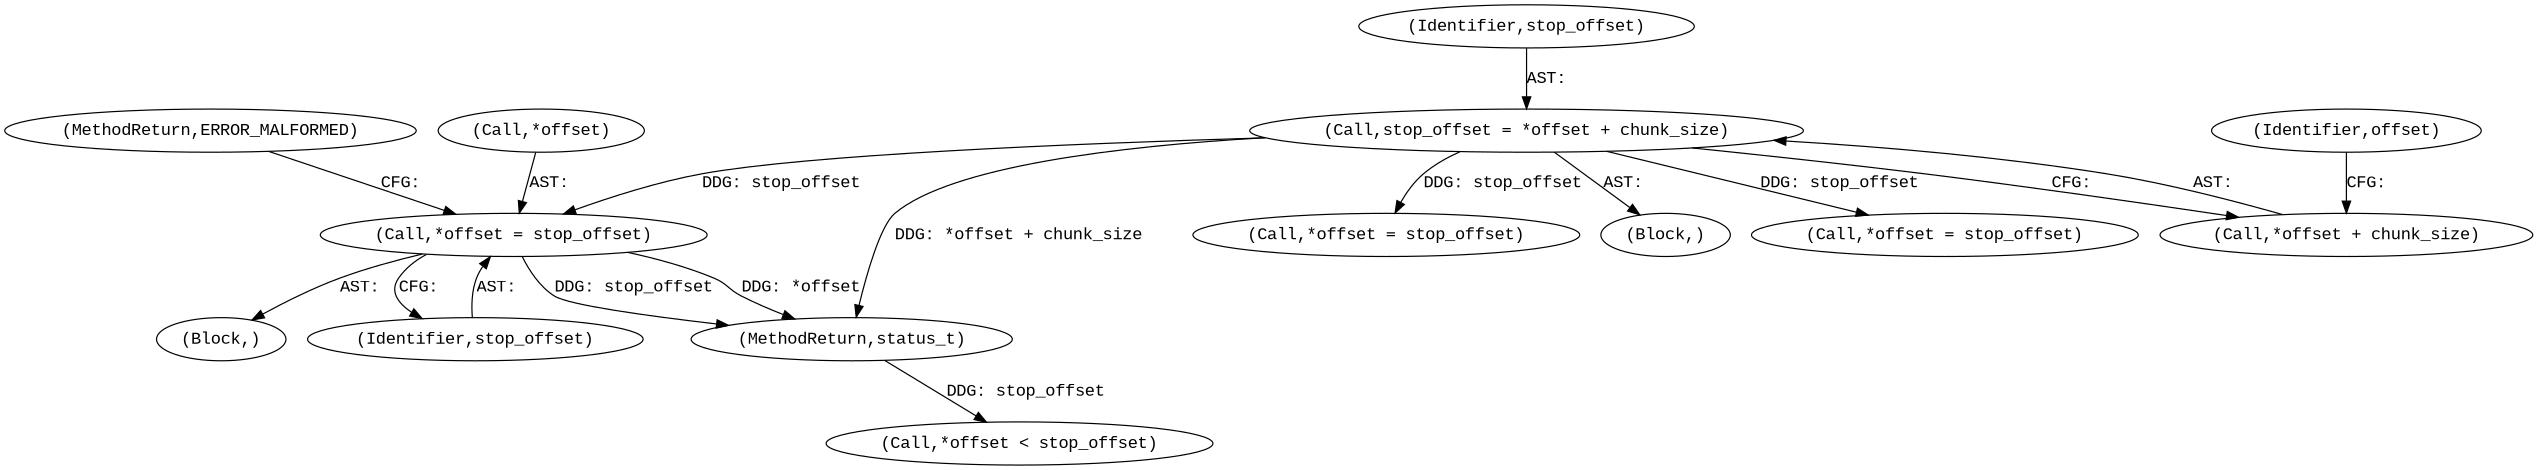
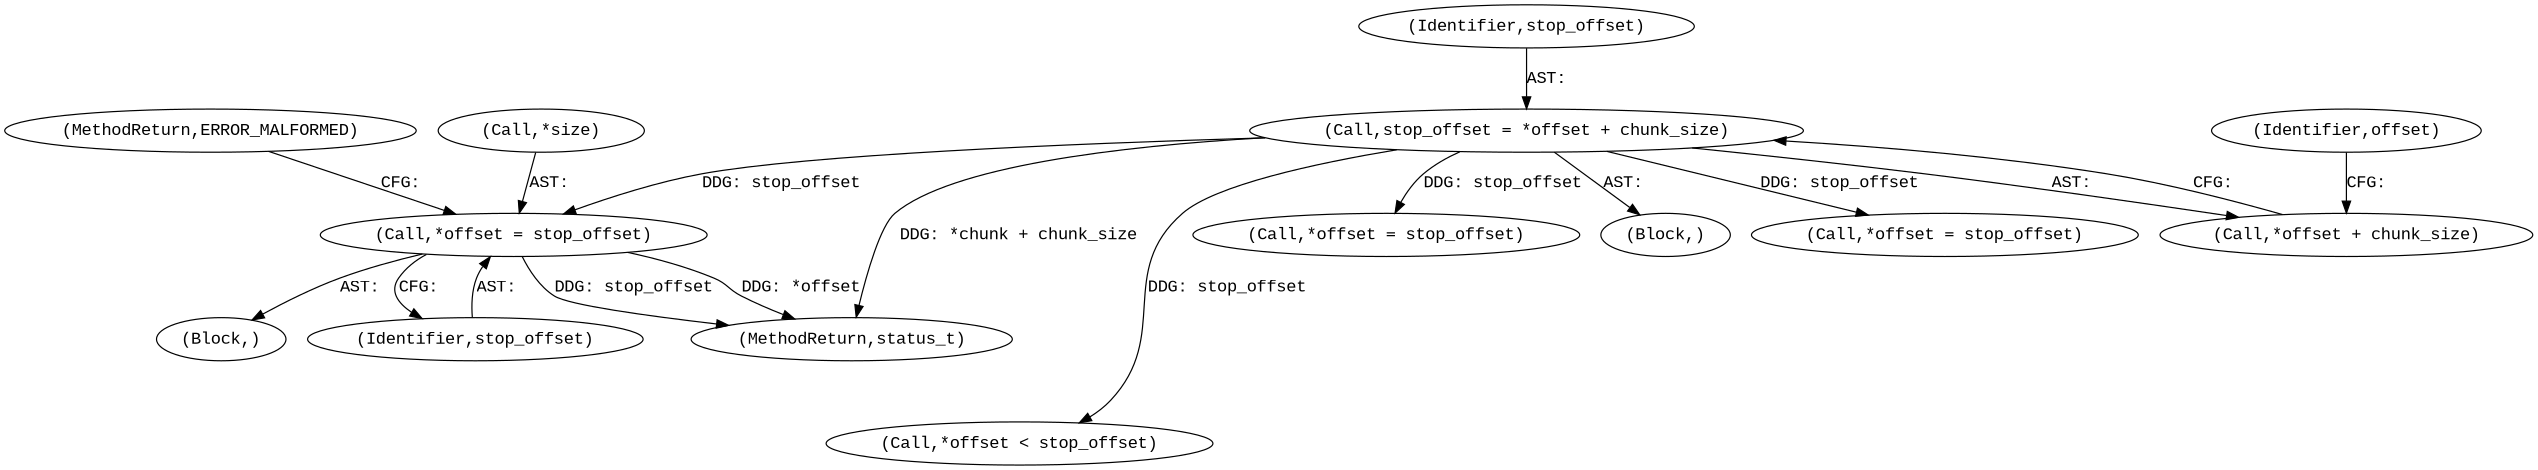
(541, 131) -> (541, 131)
(2077, 183) -> (2077, 183)
(2218, 183) -> (2218, 183)
(1019, 235) -> (1019, 235)
(930, 388) -> (1180, 216)
